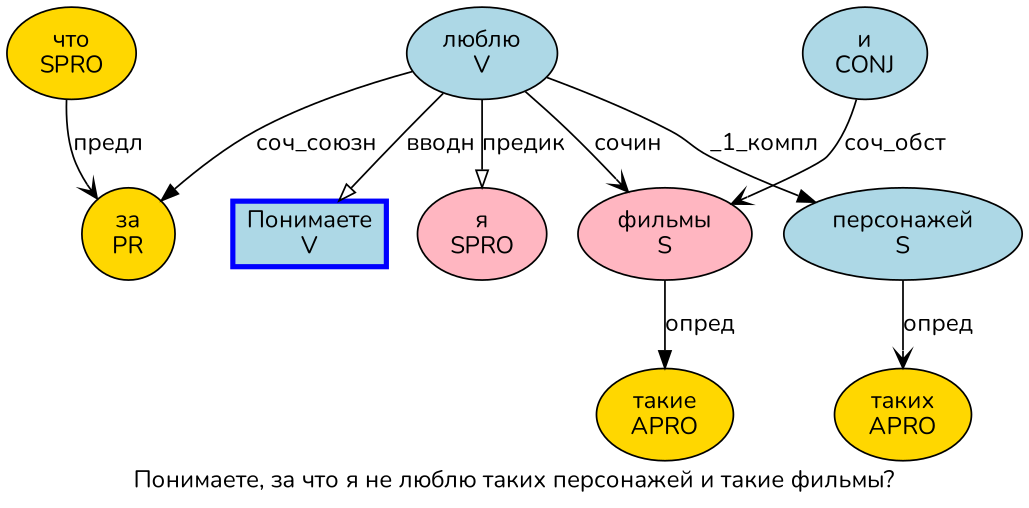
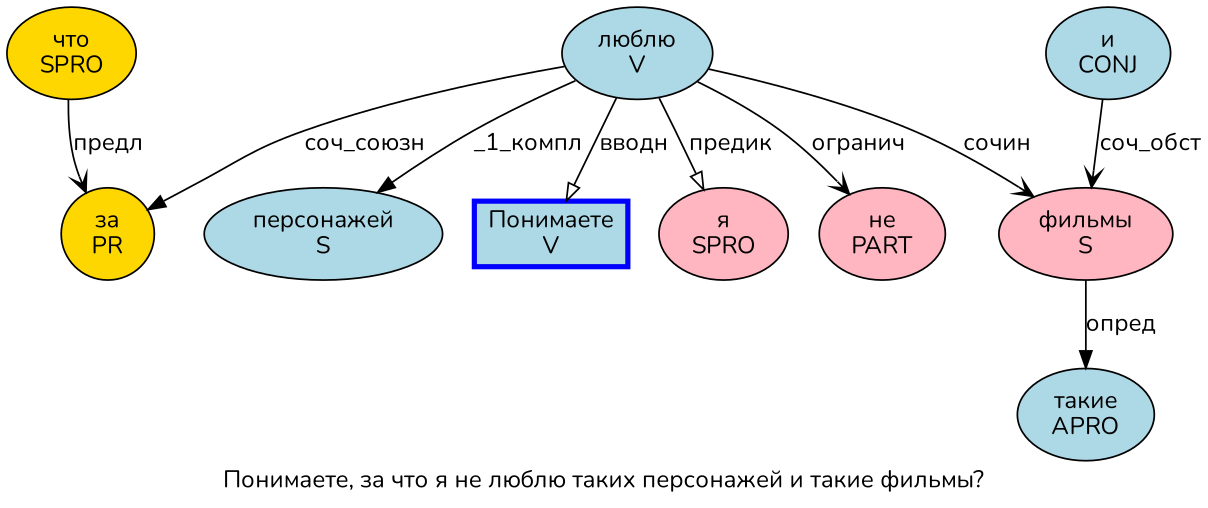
none -> (882, 234)
(665, 415) -> (1086, 415)
(903, 415) -> none
